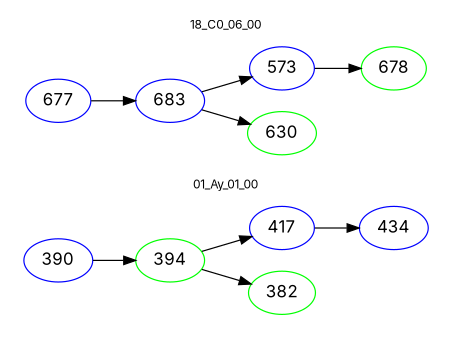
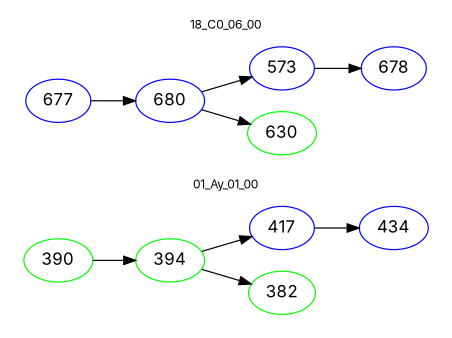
(394, 68) -> (394, 68)
(170, 101) -> (170, 101)
(58, 260) -> (58, 260)
